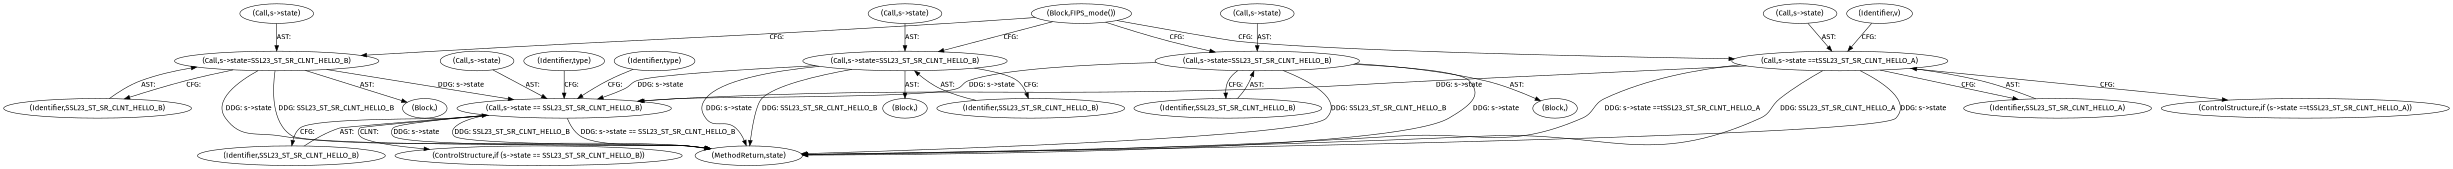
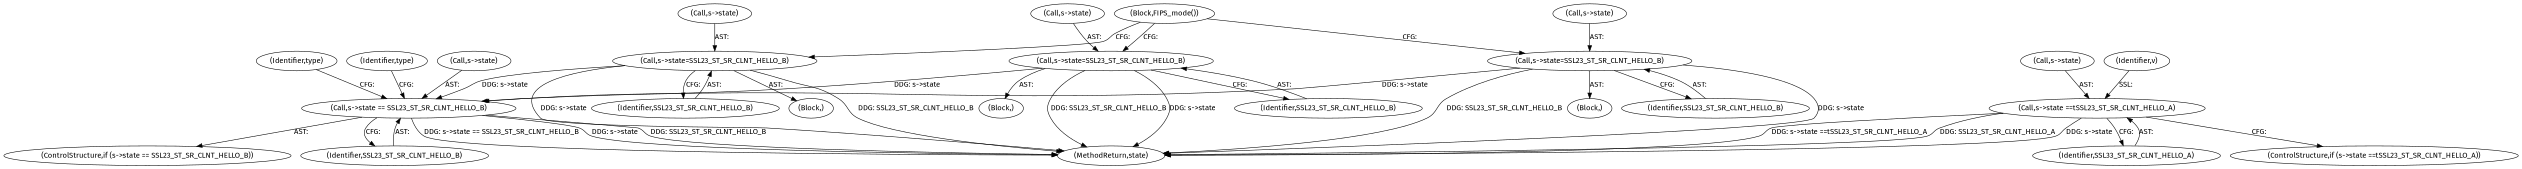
(1870, 37) -> (2127, 85)
(1422, 51) -> none
(1195, 91) -> none
(2058, 108) -> (2127, 156)
(370, 132) -> (302, 132)
